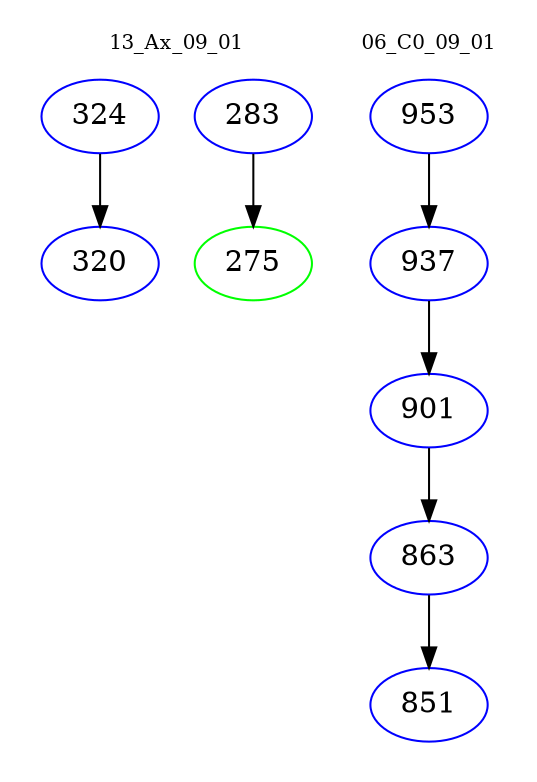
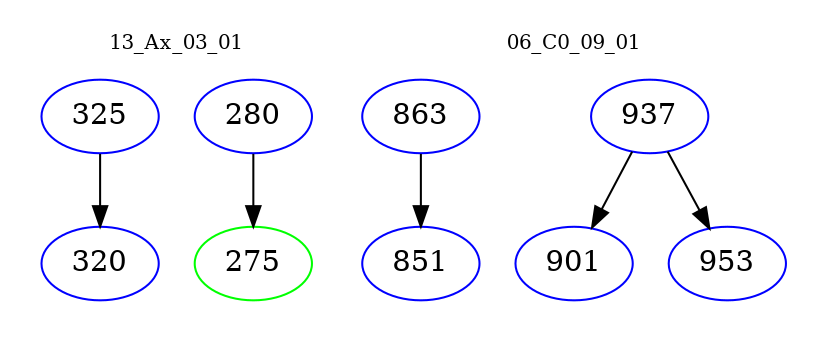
(177, 44) -> (177, 44)
(100, 116) -> (100, 116)
(253, 116) -> (253, 116)
(429, 180) -> (684, 181)
(429, 474) -> none
